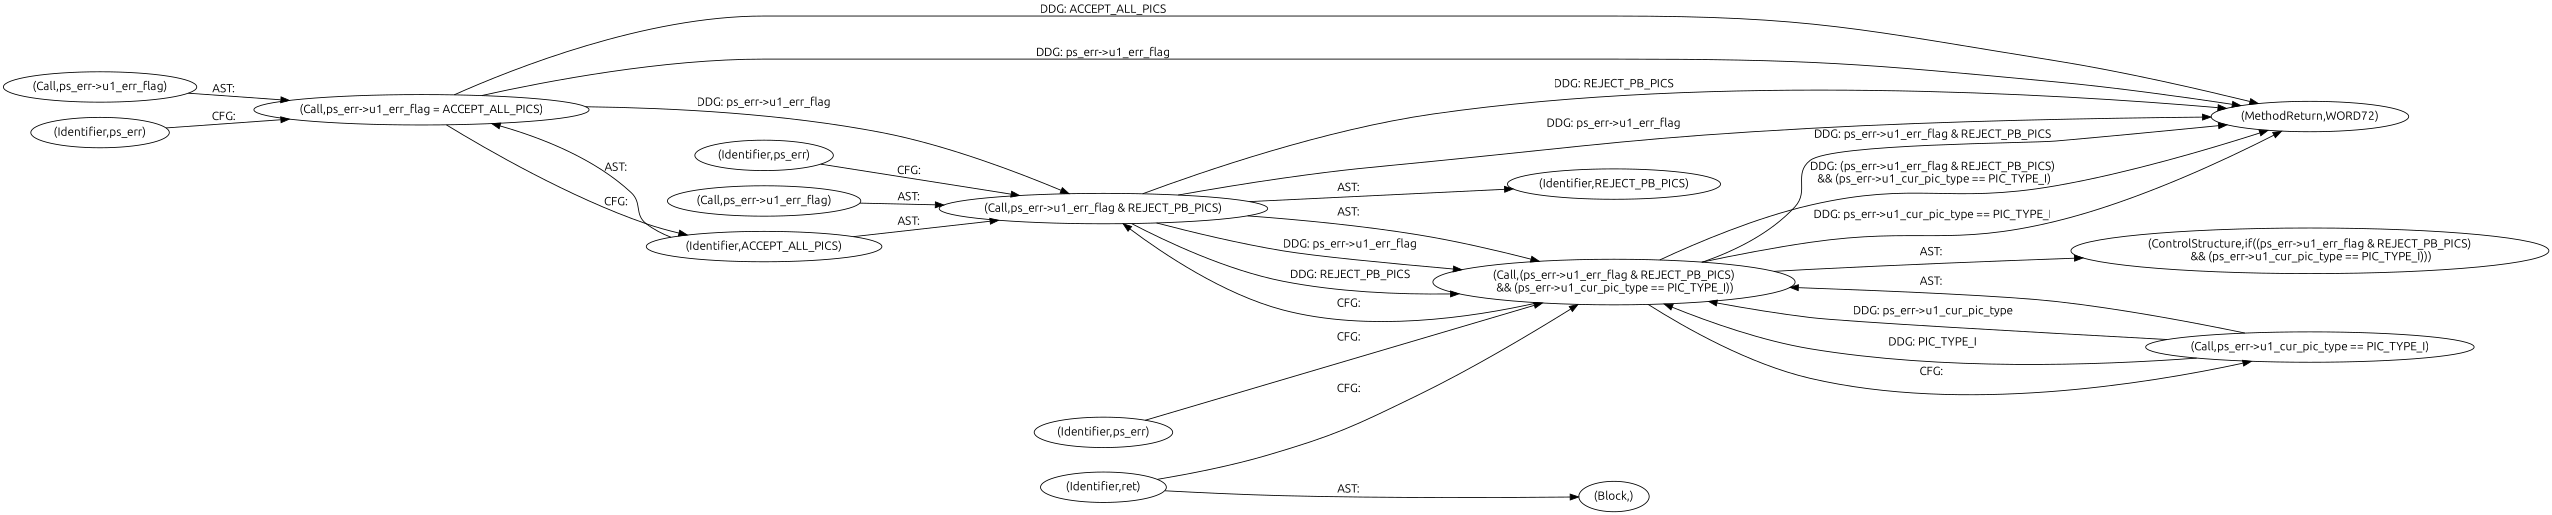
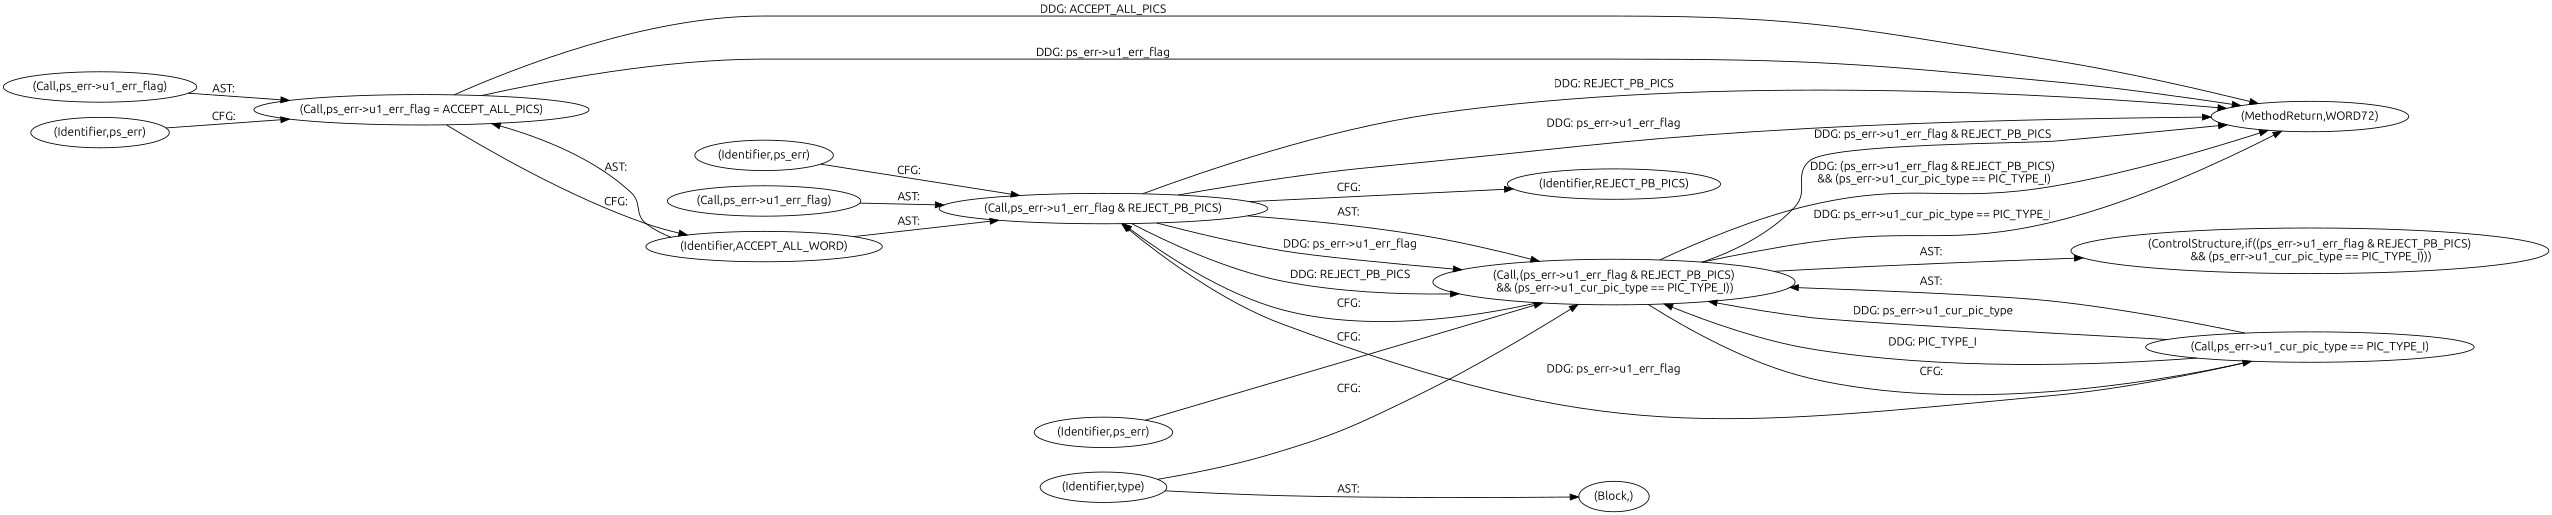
(828, 124) -> (1672, 417)
(1350, 188) -> (1350, 188)
(764, 247) -> (764, 247)
(1103, 487) -> (1103, 487)
